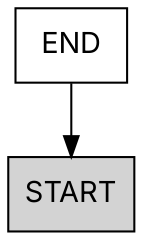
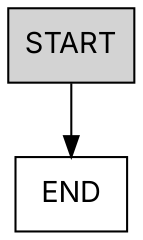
(71, 110) -> (71, 110)
